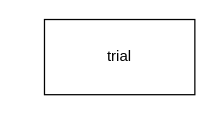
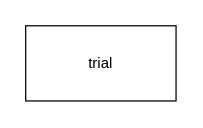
(119, 57) -> (101, 63)
